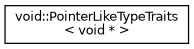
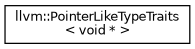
(97, 25) -> (97, 25)
